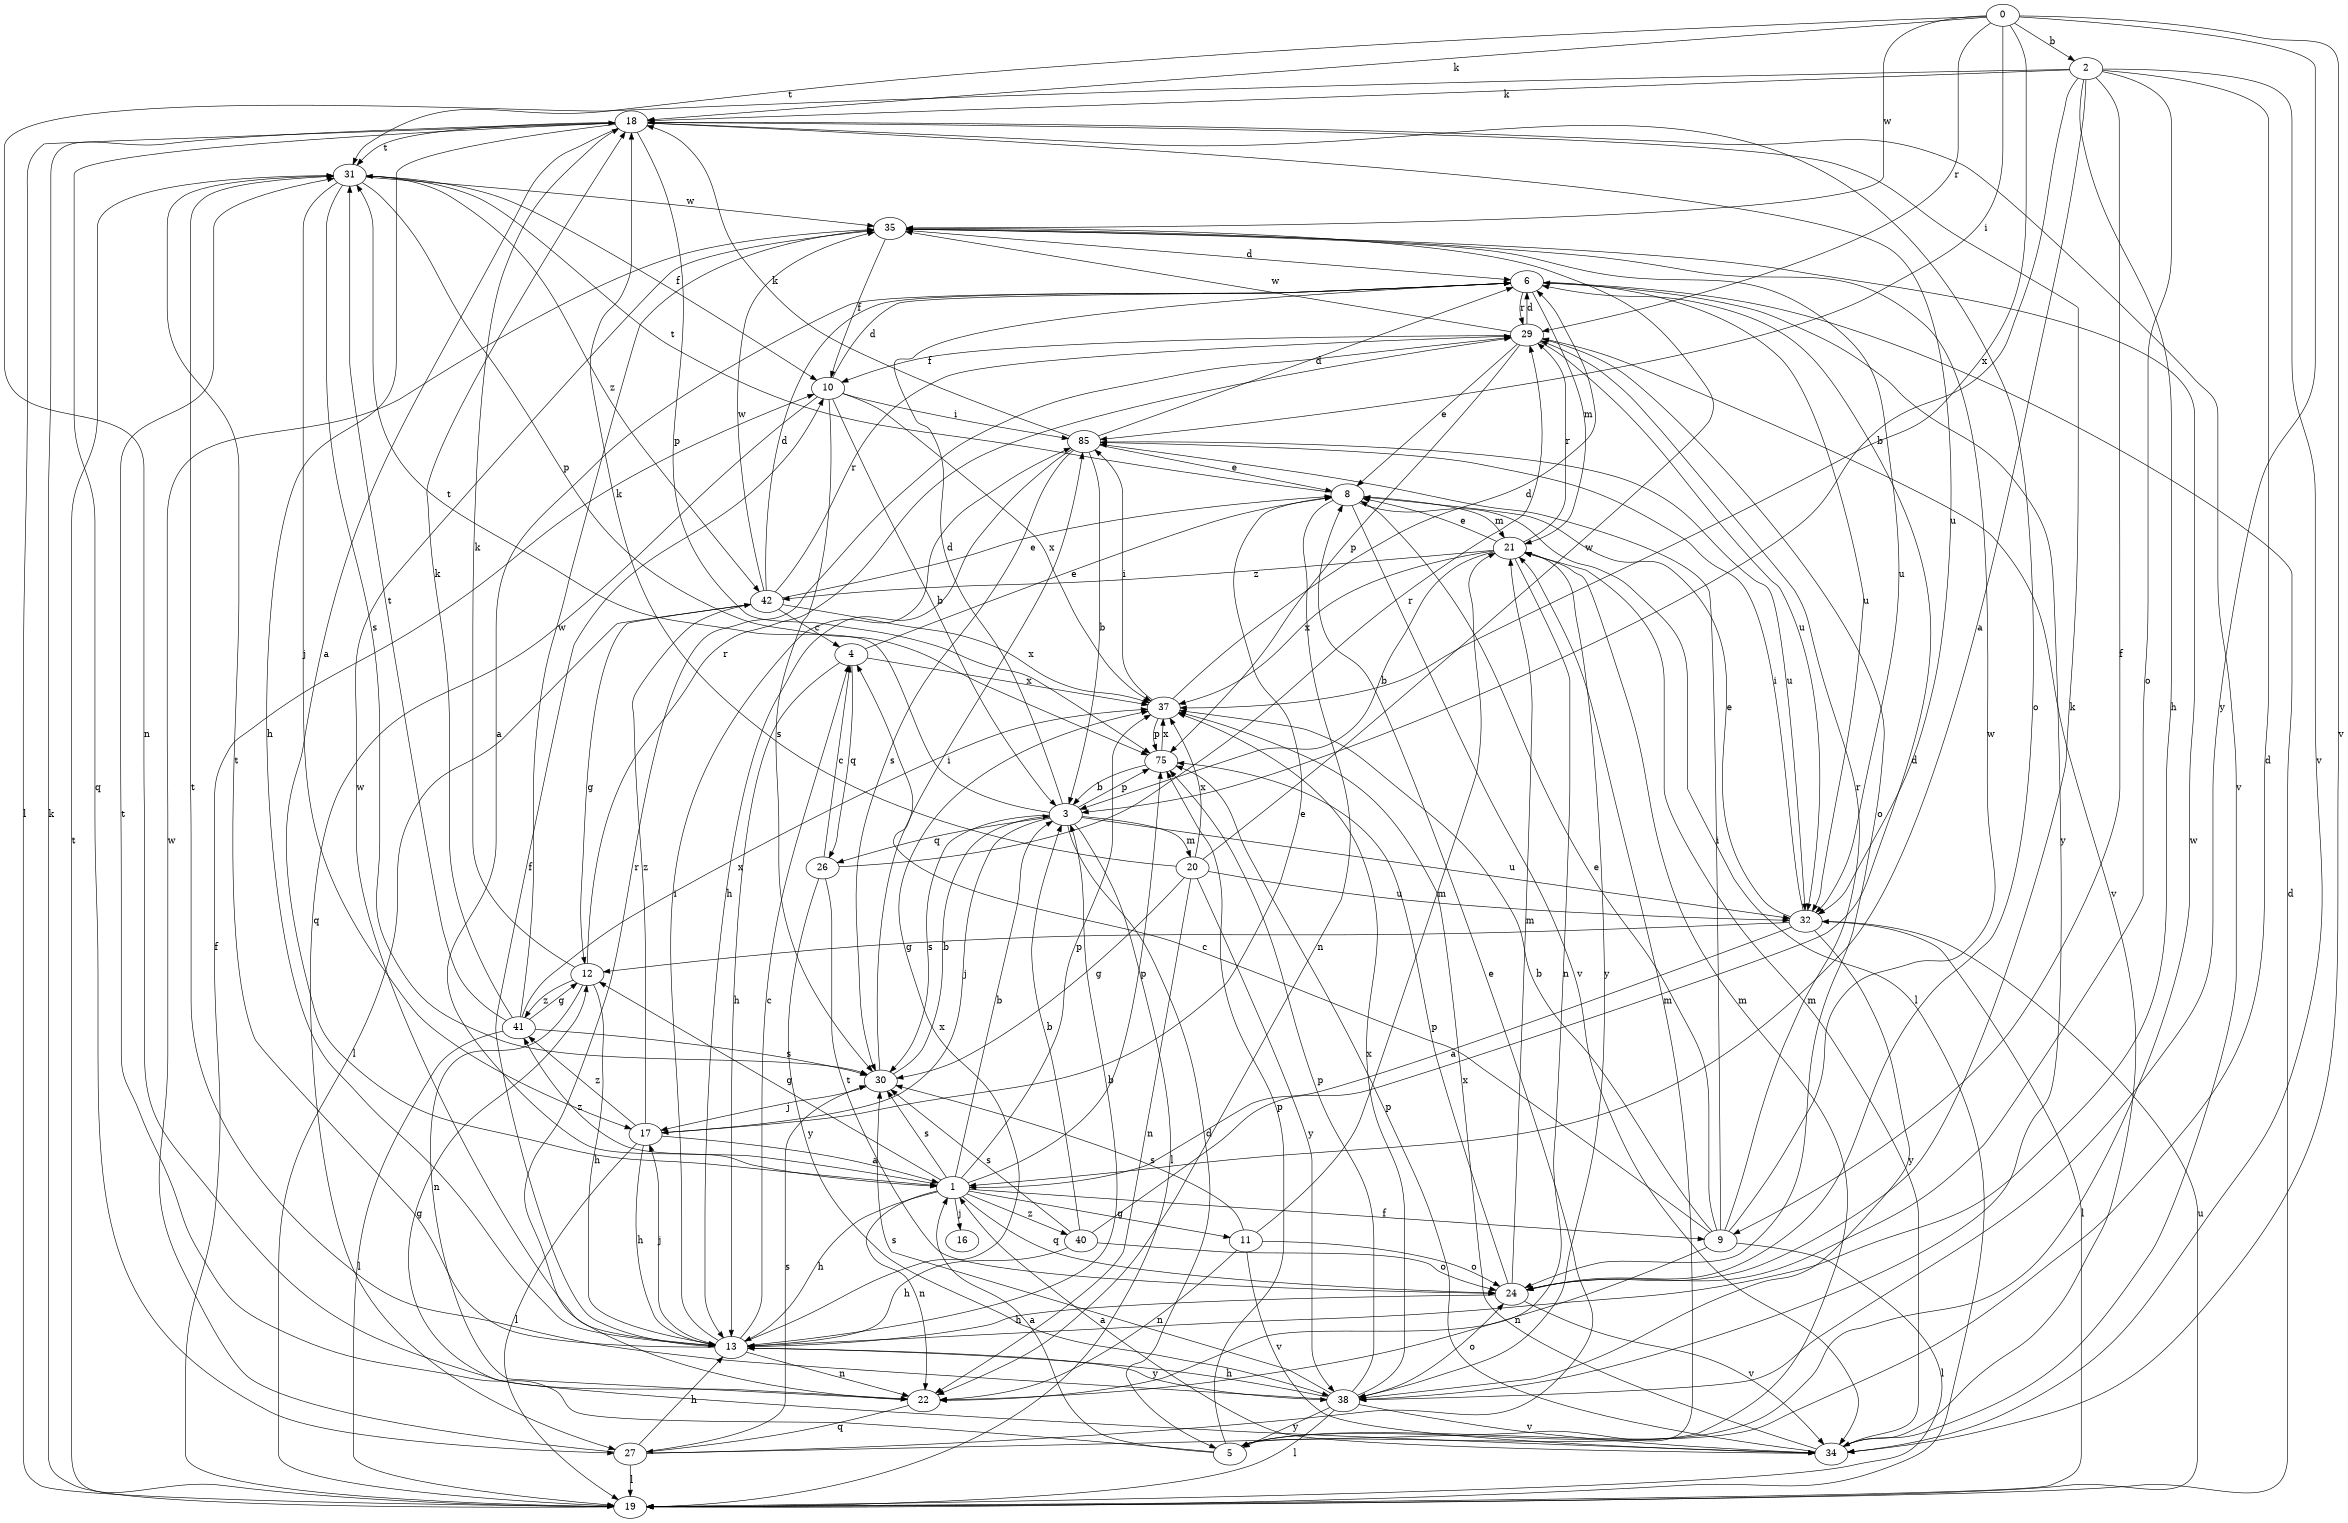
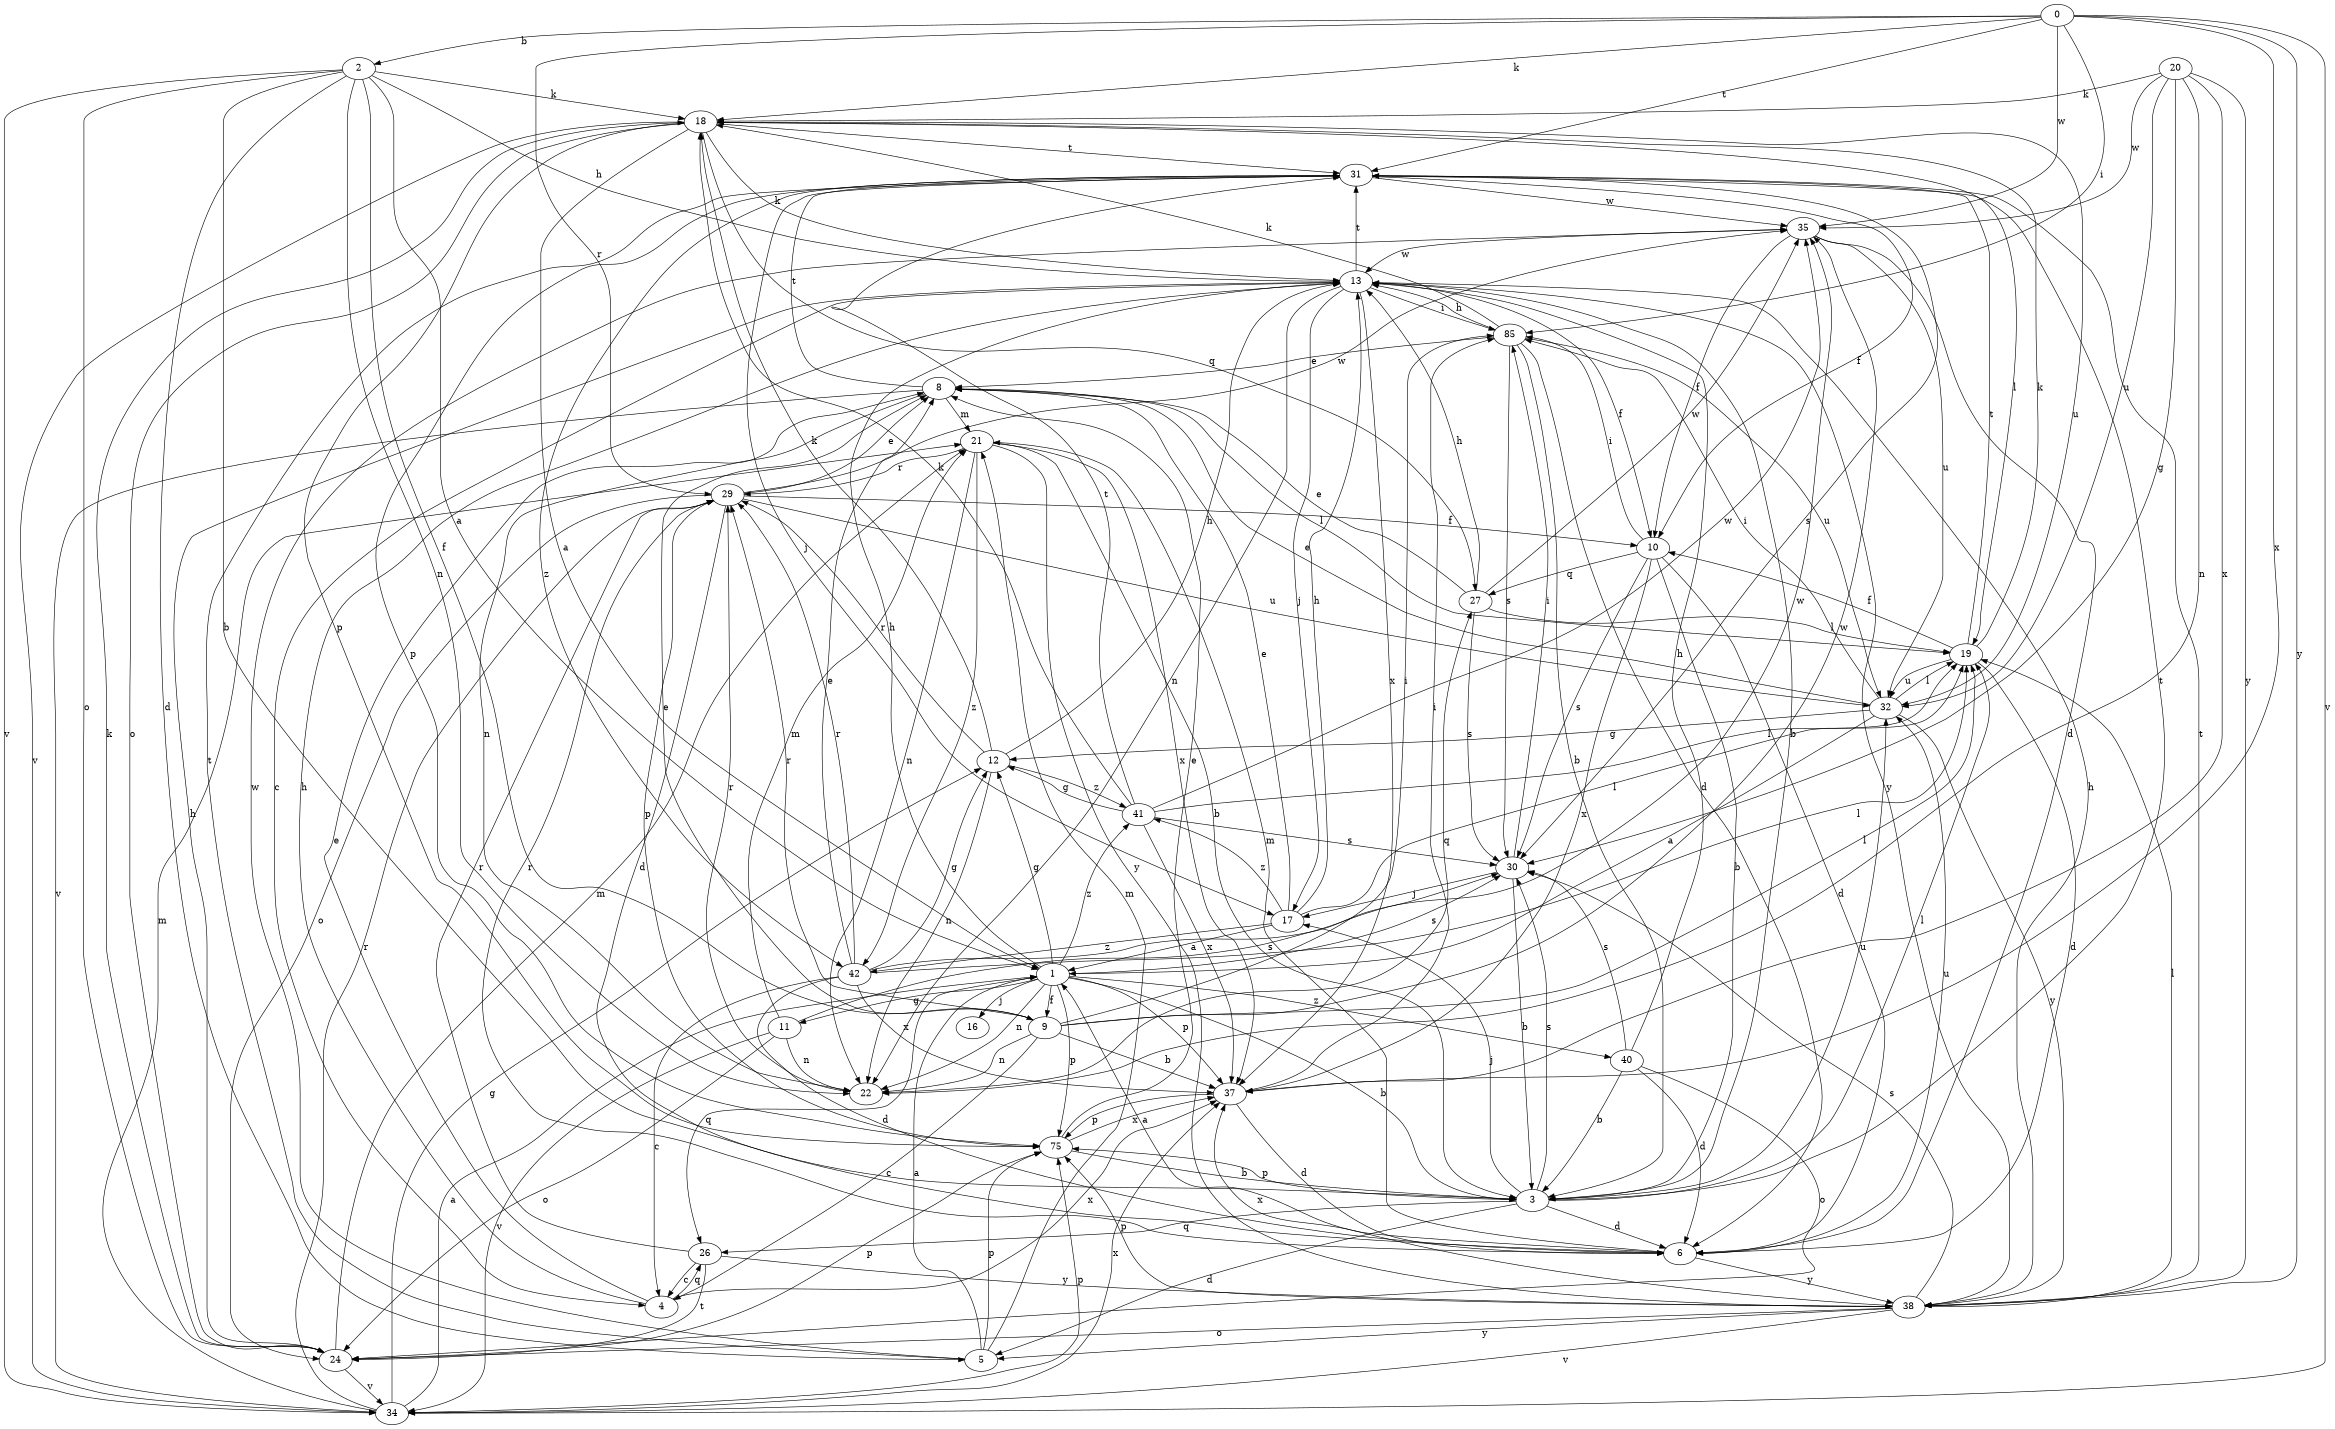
(1441, 519) -> (1194, 726)
(356, 734) -> (1576, 236)
(270, 735) -> (778, 202)
(1140, 824) -> none
(2114, 895) -> (366, 948)
(1217, 1278) -> (859, 1109)
(1567, 1432) -> none
